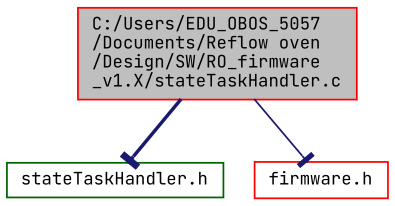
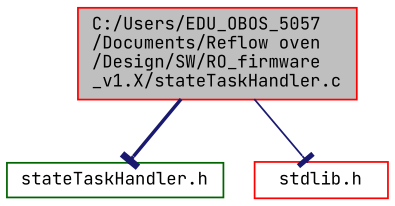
(321, 180) -> (321, 180)
